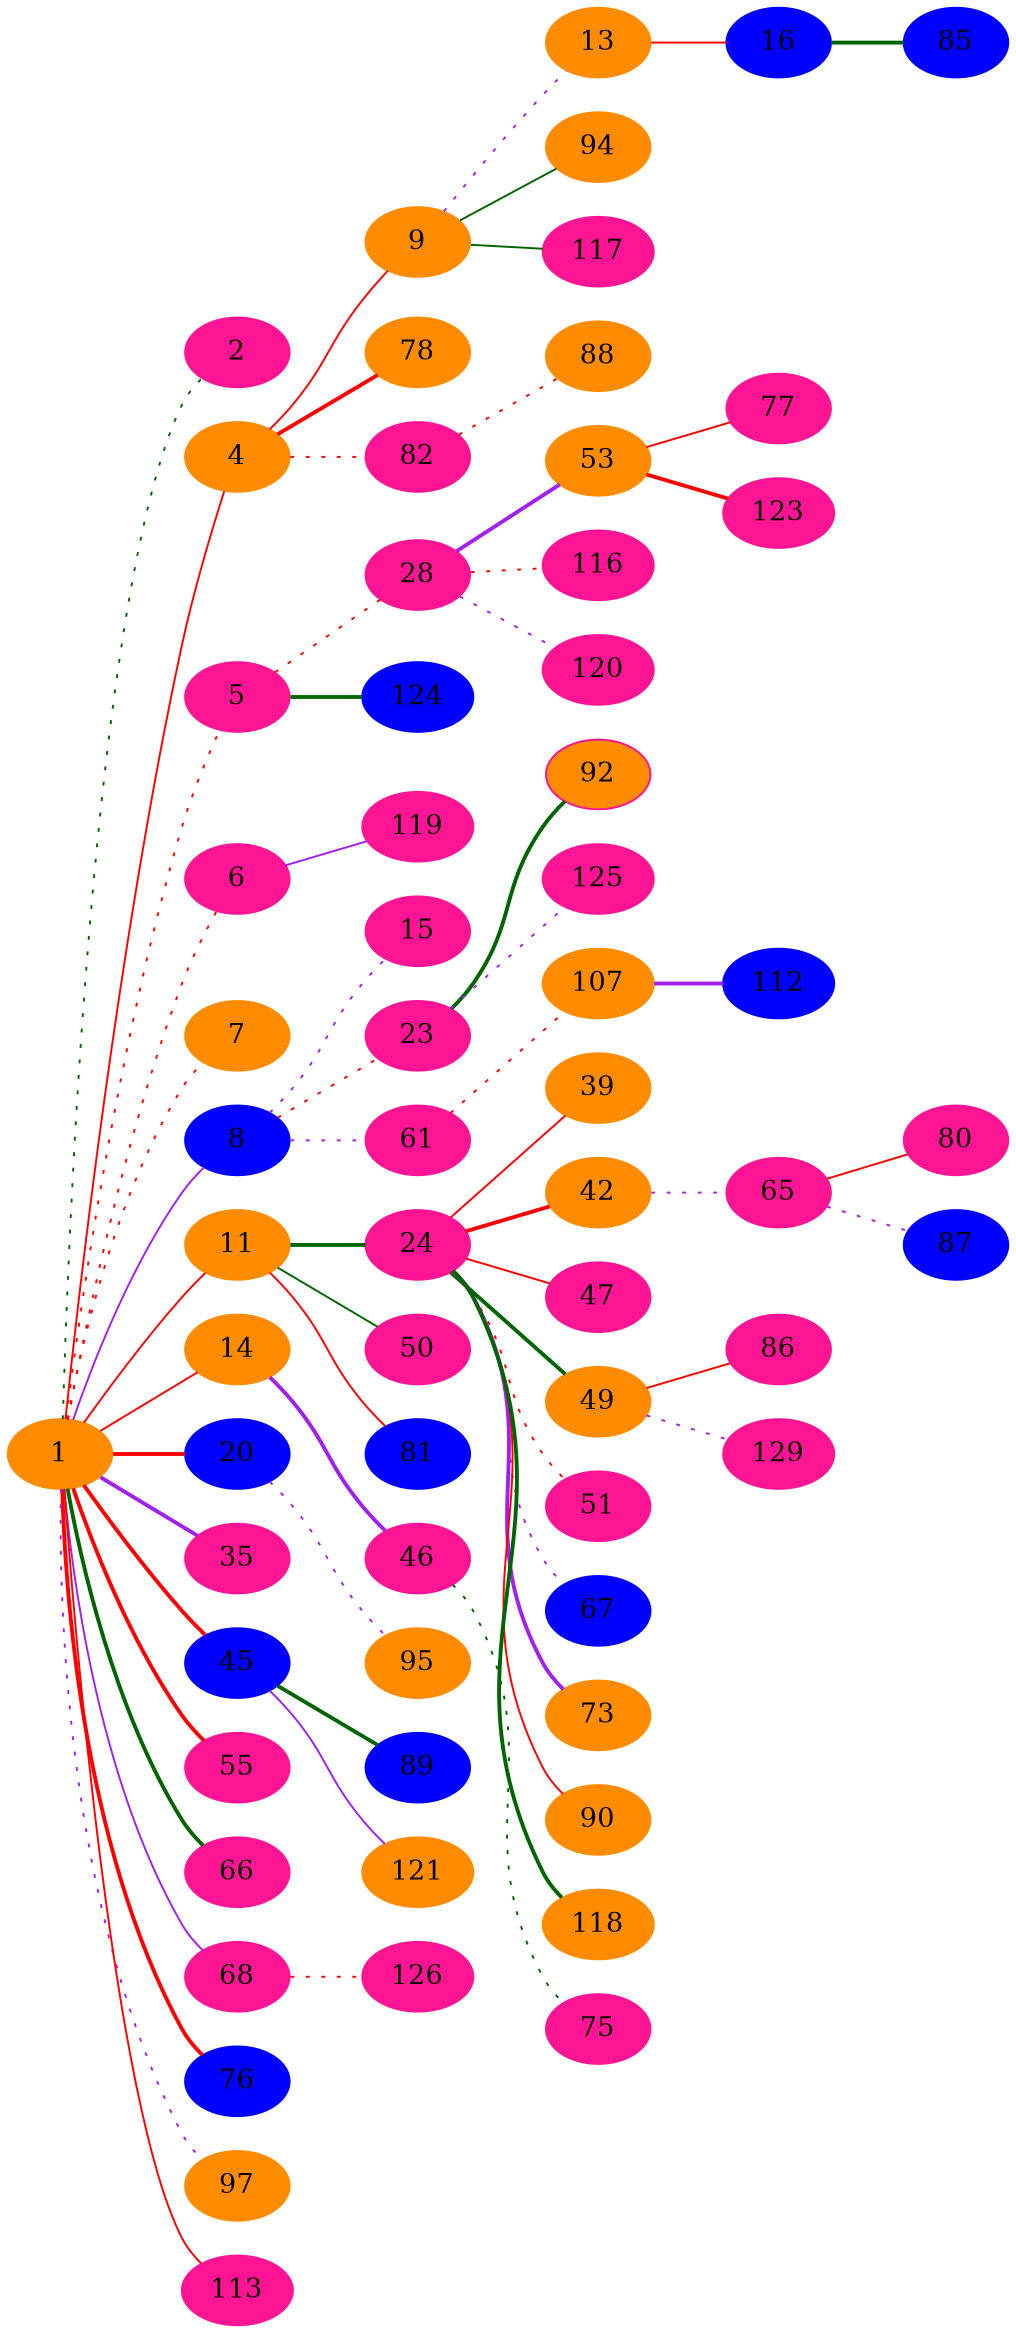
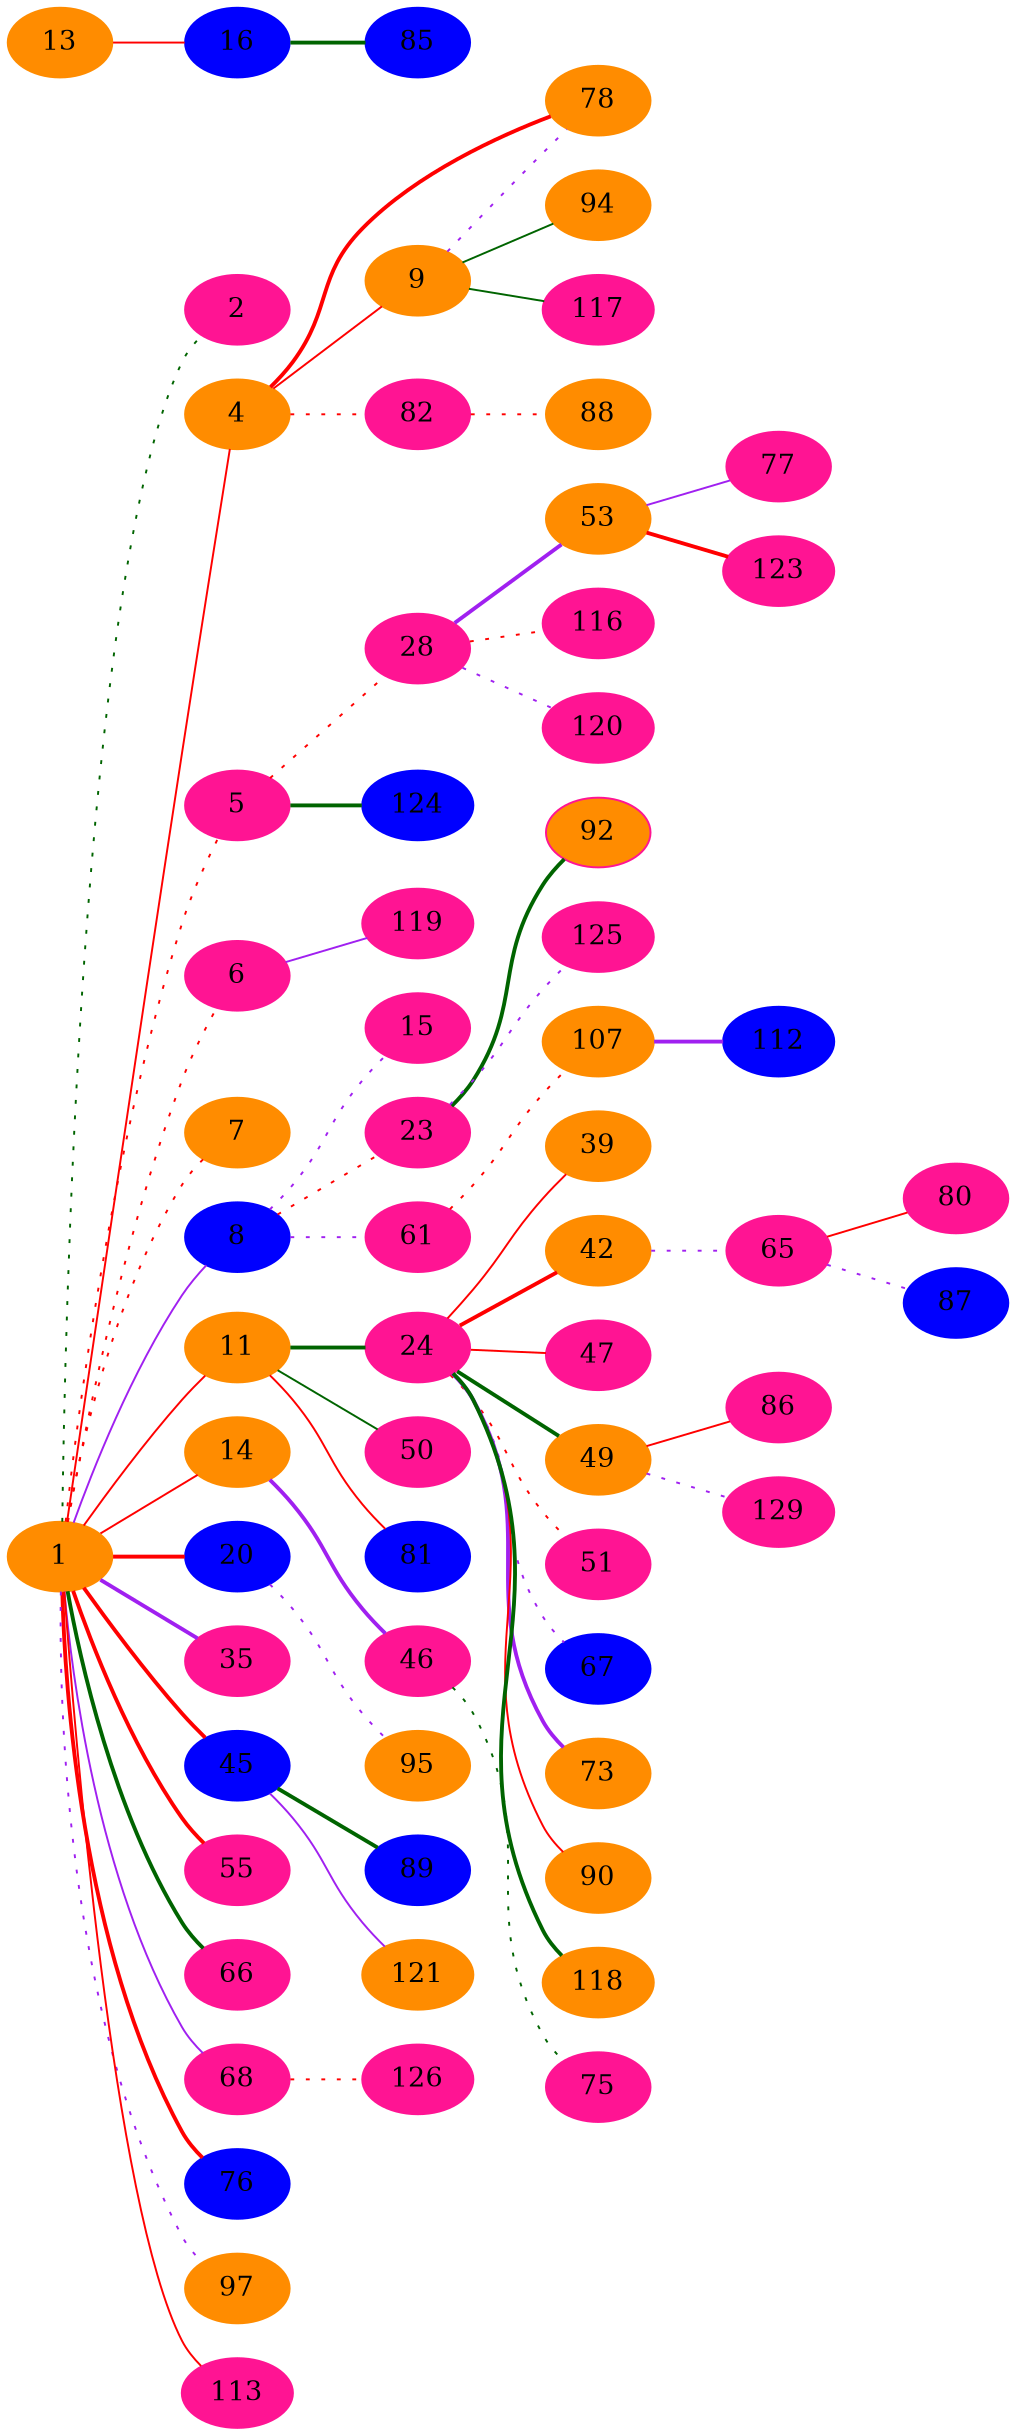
(503, 140) -> (507, 190)
(688, 435) -> (688, 493)
